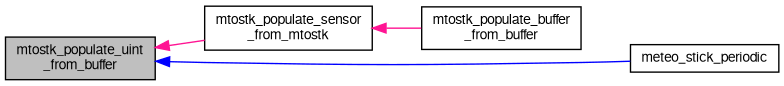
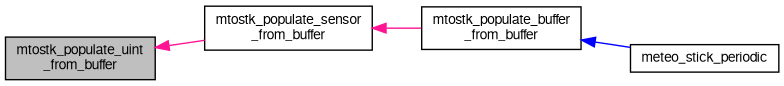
(288, 28) -> (288, 28)
(400, 65) -> (613, 45)
